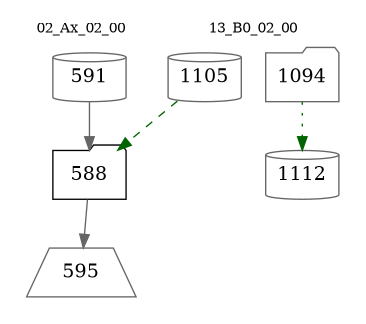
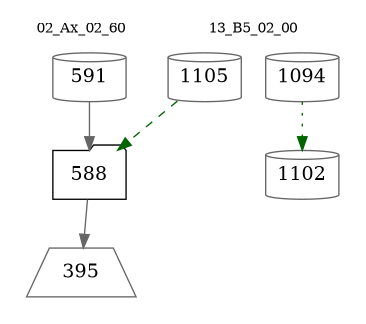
(81, 29) -> (81, 29)
(253, 29) -> (253, 29)
(302, 77) -> (302, 77)
(302, 175) -> (302, 175)
(81, 272) -> (81, 272)
